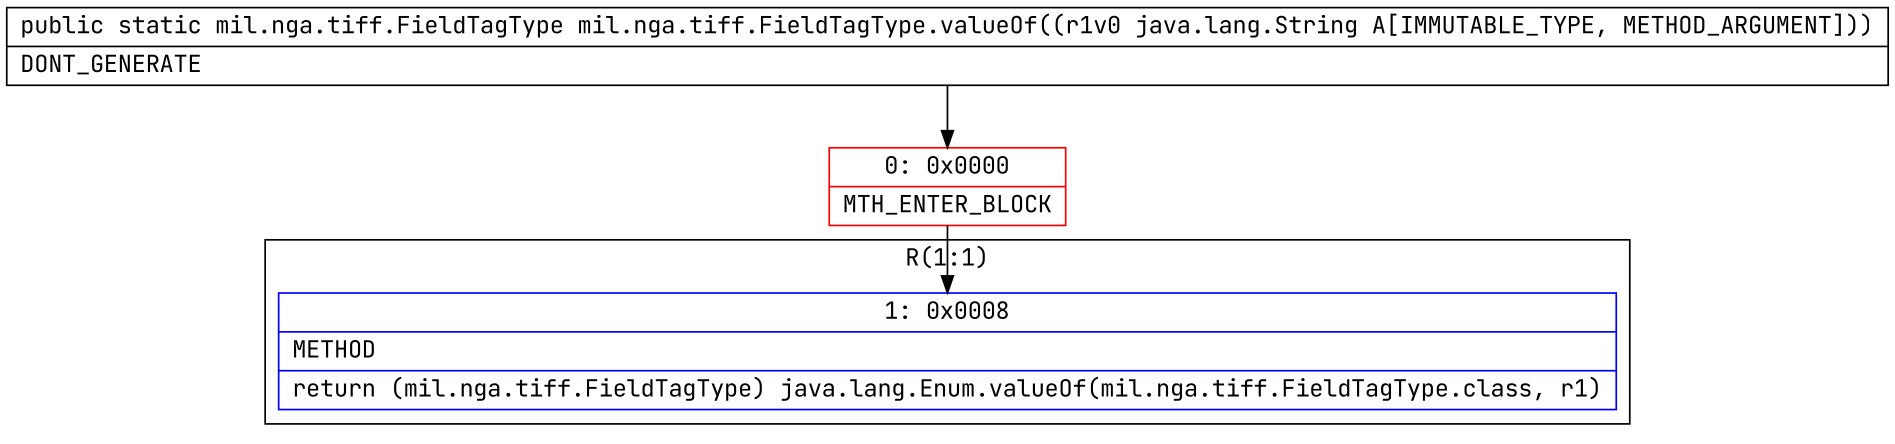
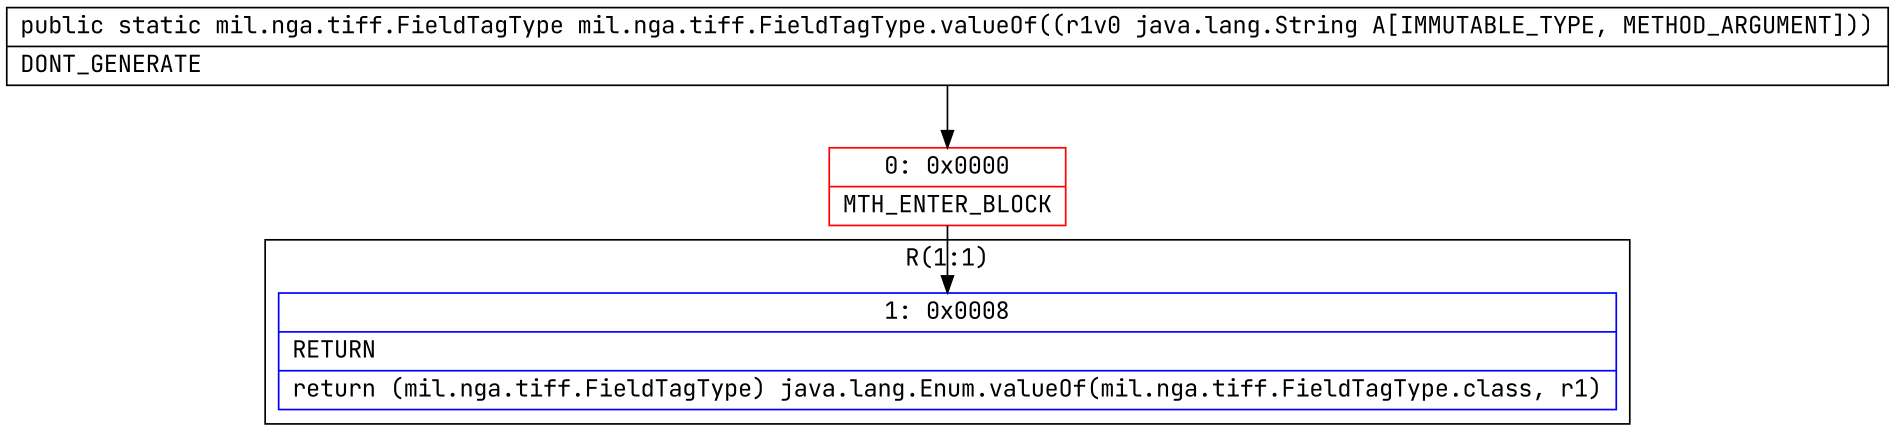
(334, 350) -> (334, 350)
